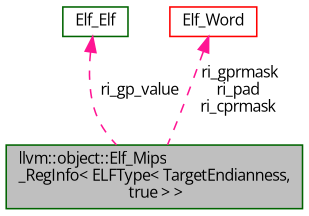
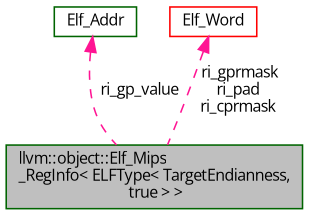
(95, 22) -> (95, 22)
